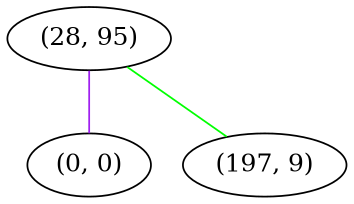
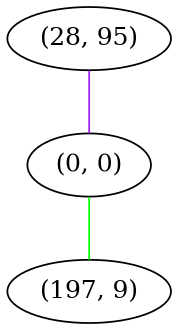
(177, 102) -> (89, 228)
